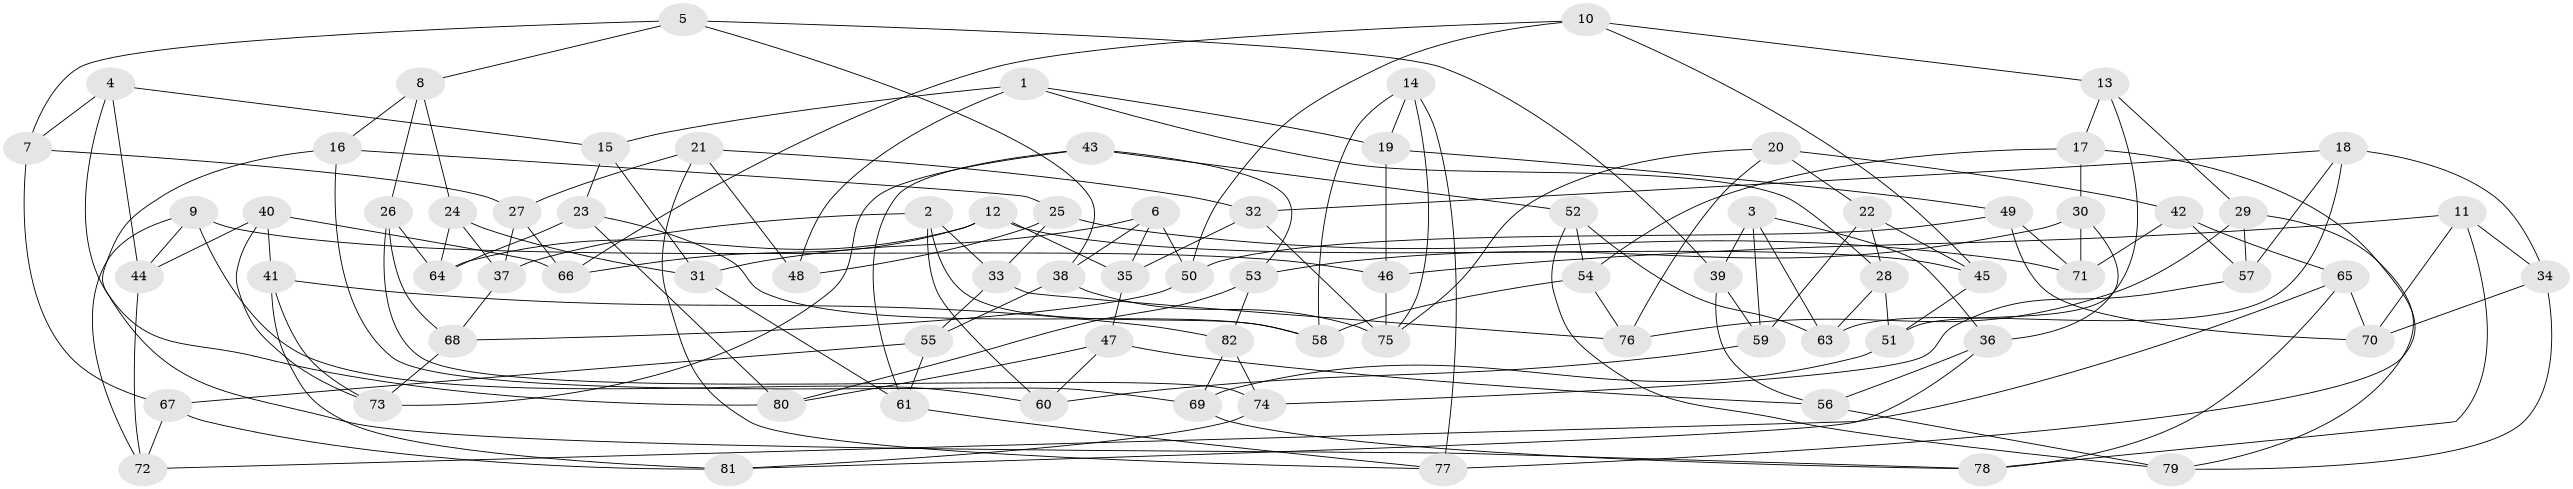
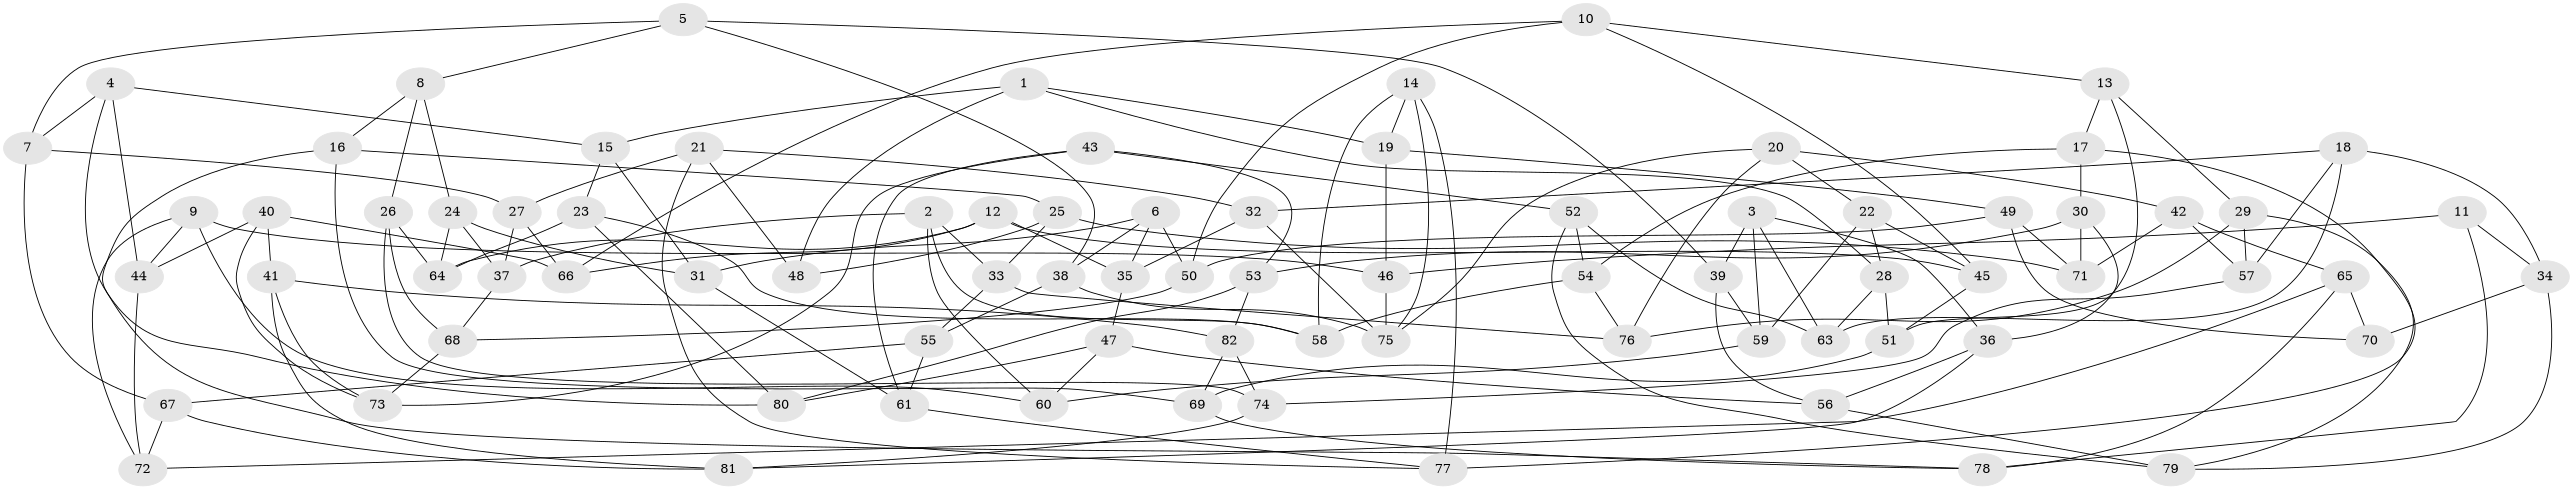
(2416, 277) -> none
